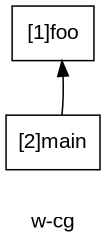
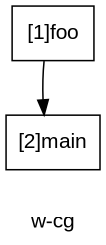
(63, 96) -> (43, 80)
